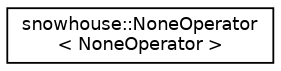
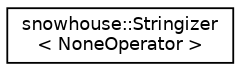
(140, 36) -> (120, 36)
